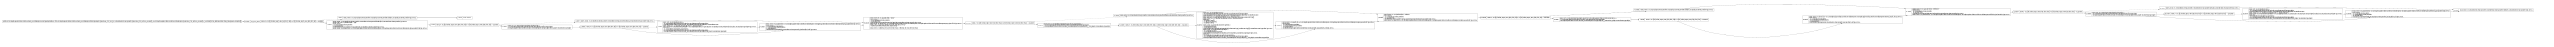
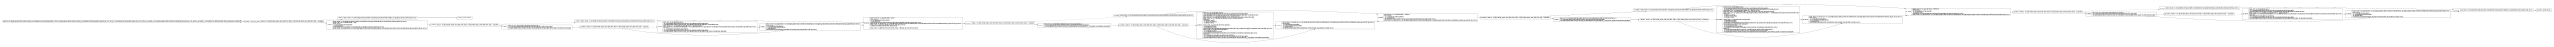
none -> (2544, 10)
none -> (1758, 20)
